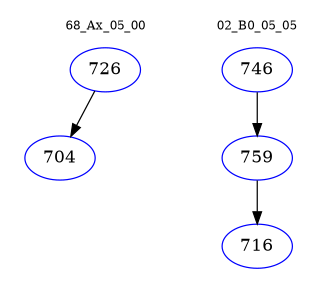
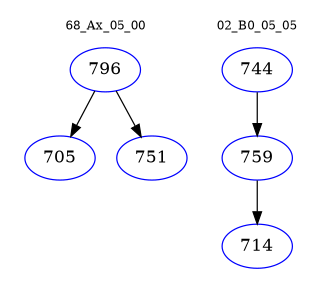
(105, 70) -> (105, 70)
(257, 70) -> (257, 70)
(60, 158) -> (60, 158)
none -> (152, 158)
(257, 246) -> (257, 246)
